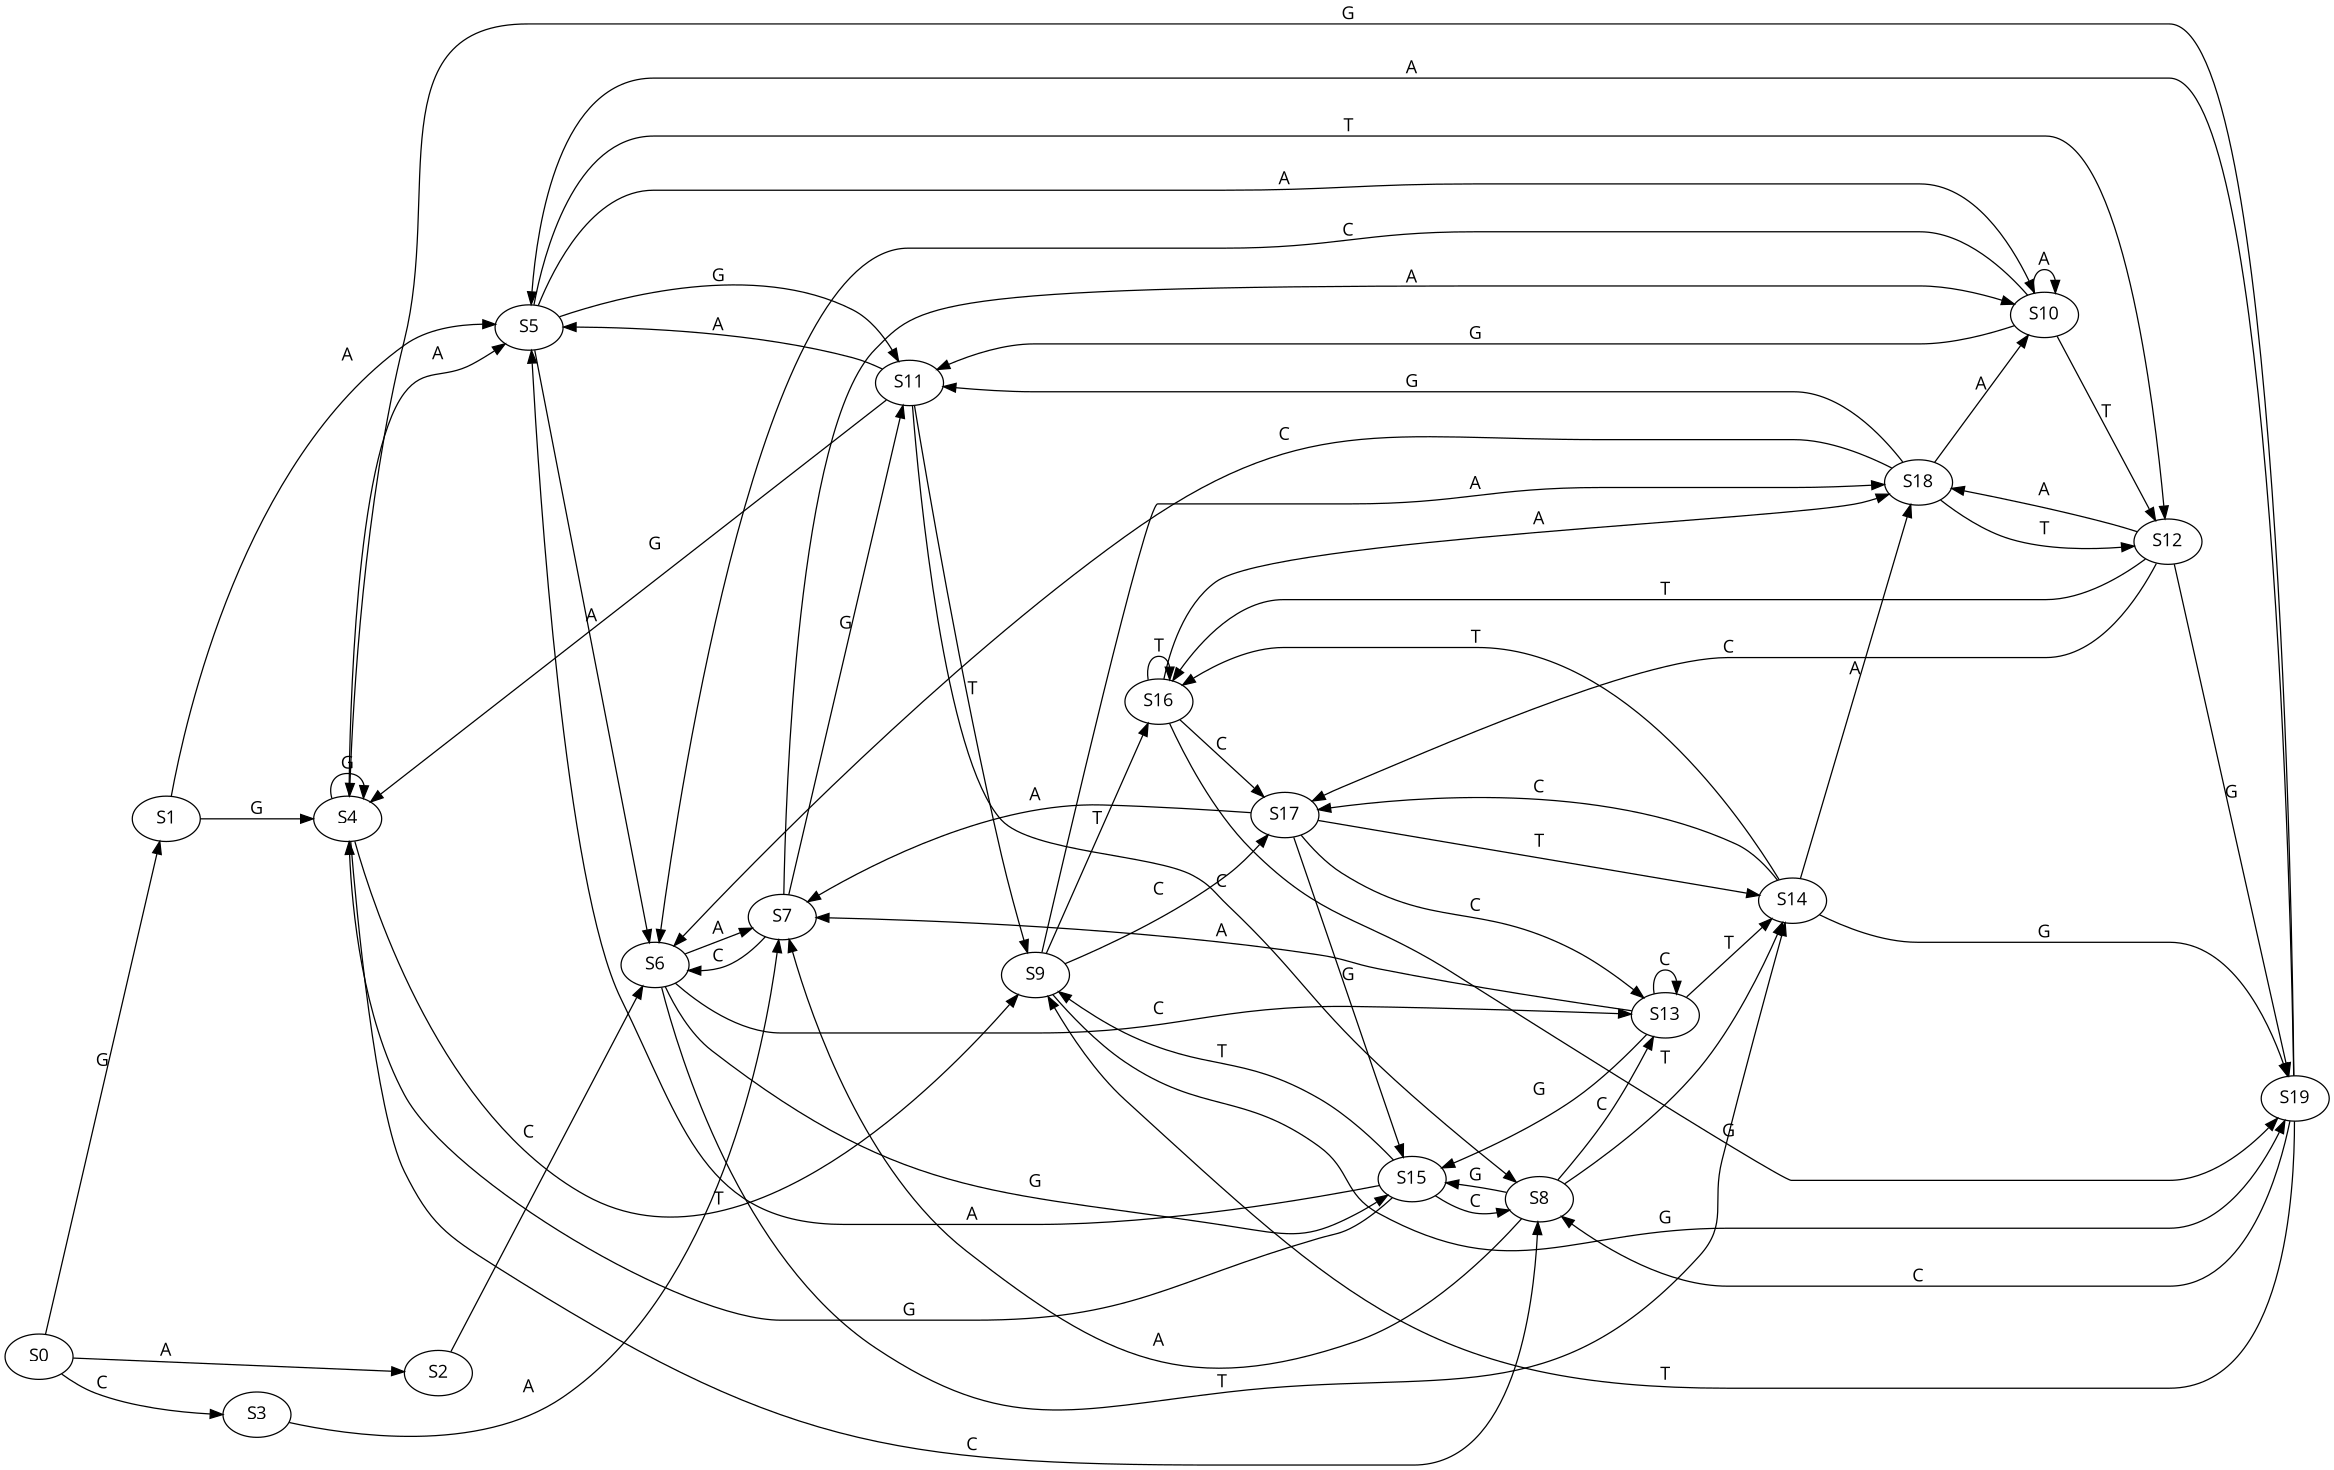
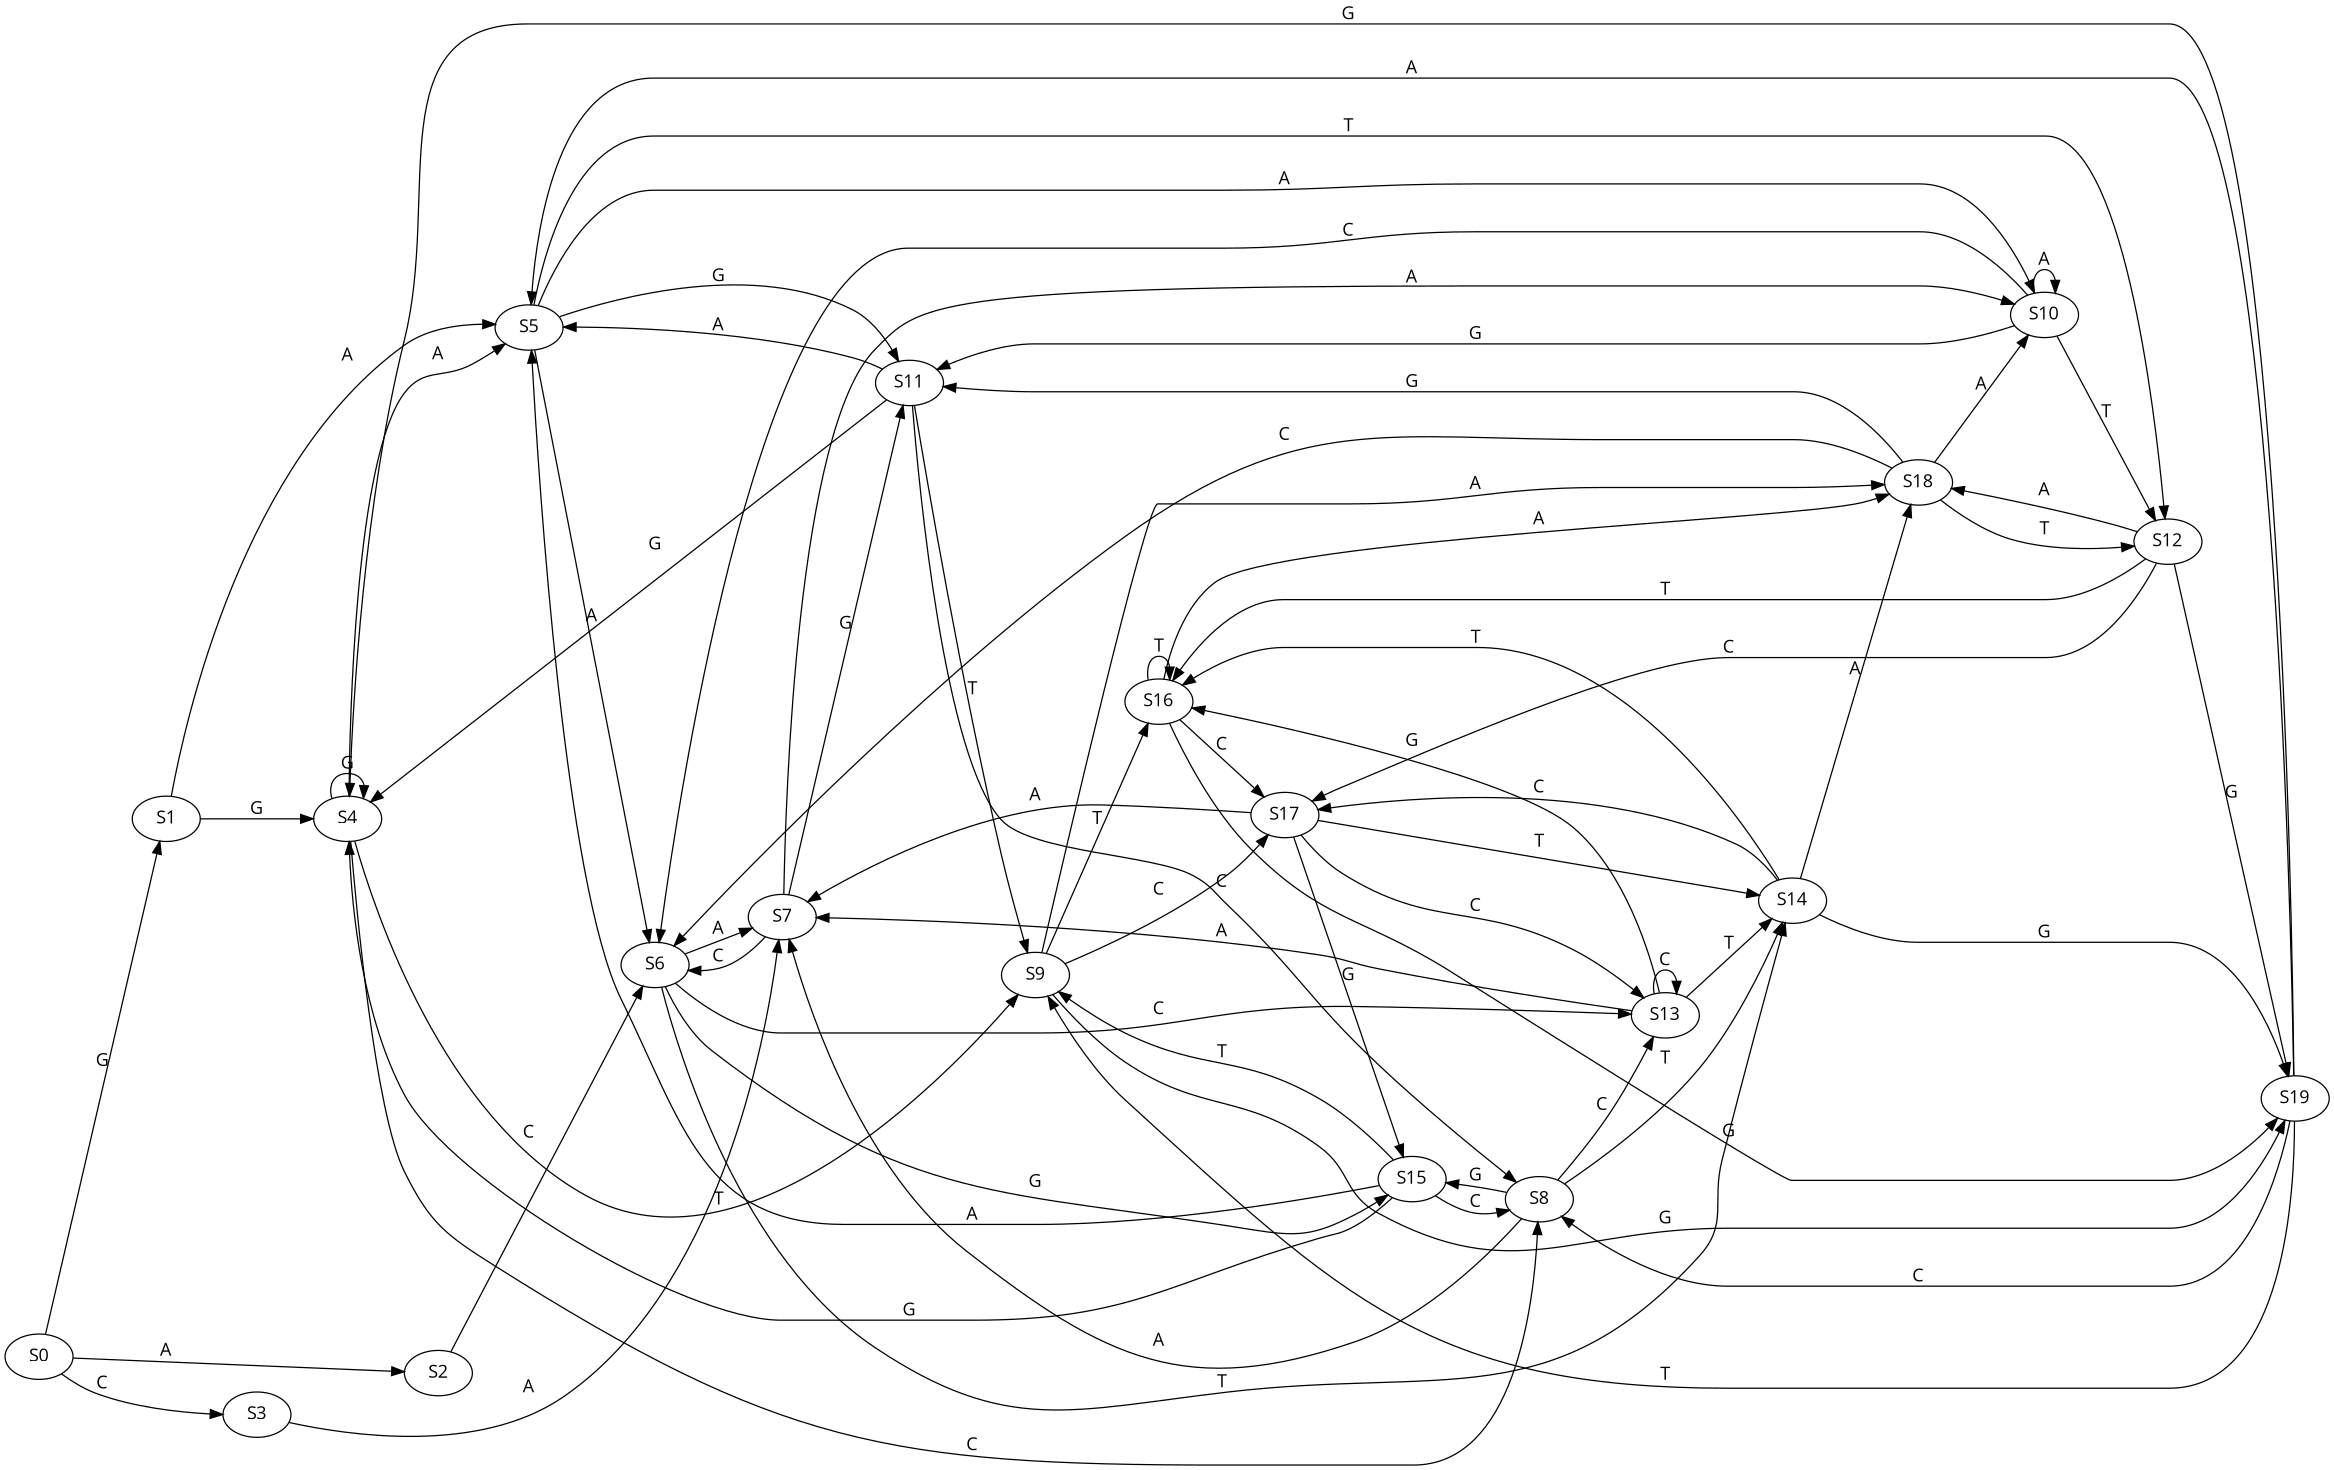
(1558, 1110) -> (1484, 784)
